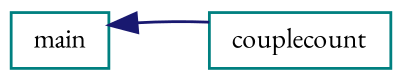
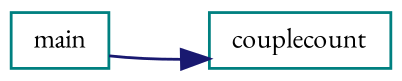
(173, 22) -> (145, 59)
